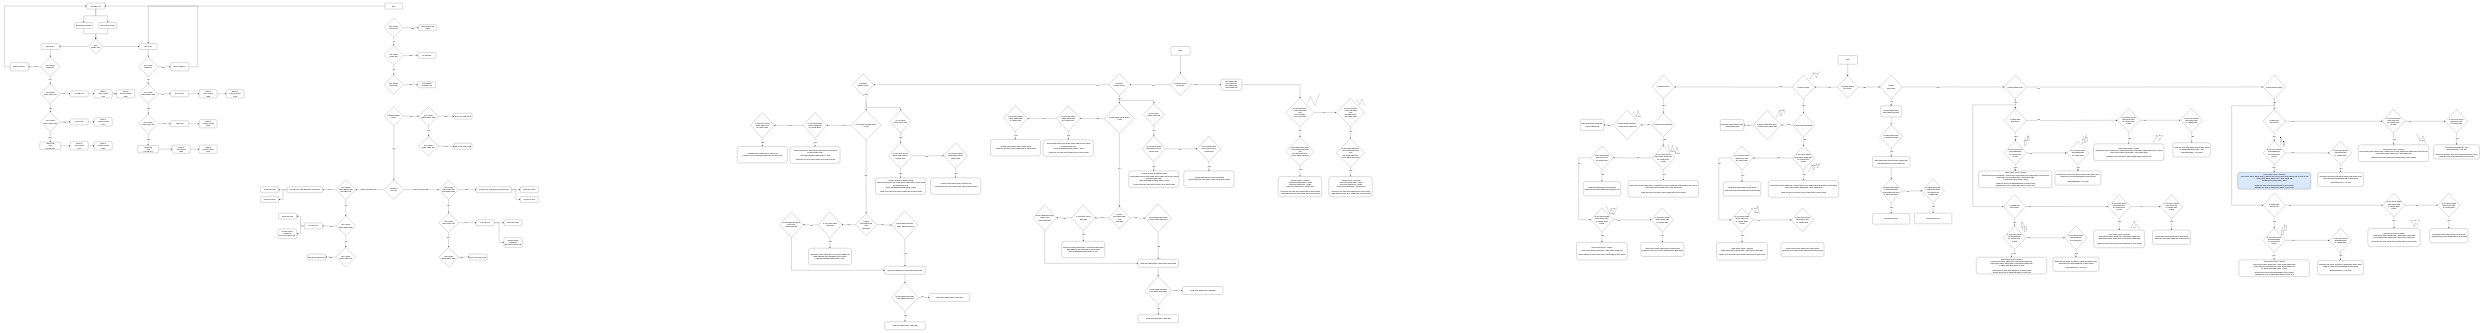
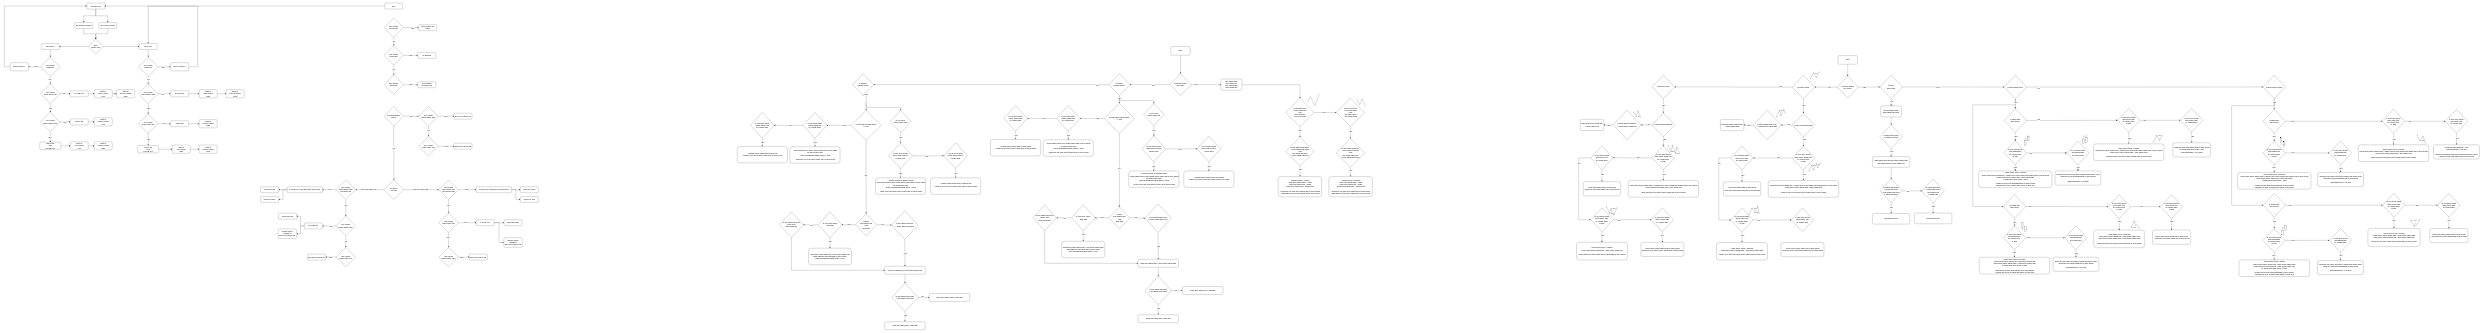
(1209, 179) -> (1209, 179)
(2275, 181) -> (2275, 181)
(2012, 266) -> (2015, 266)
